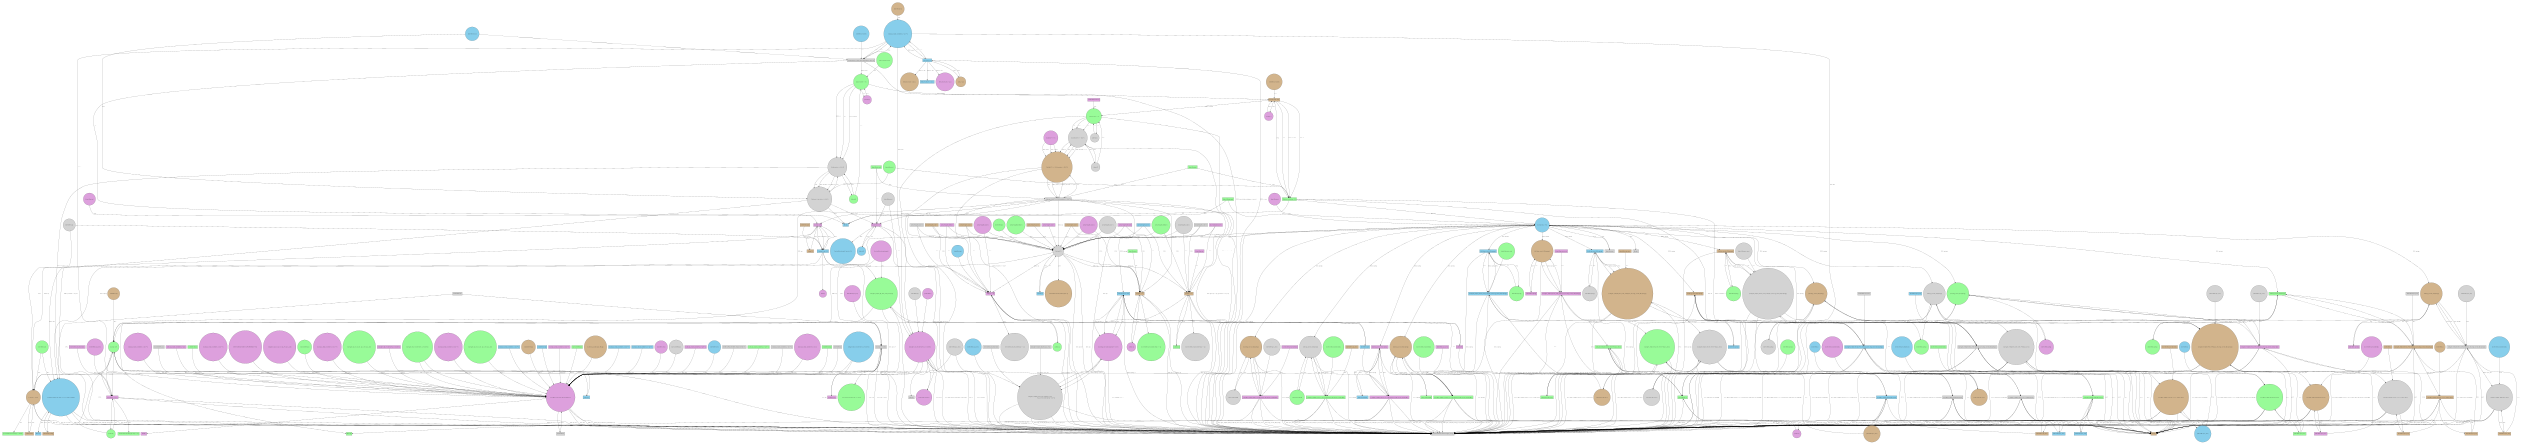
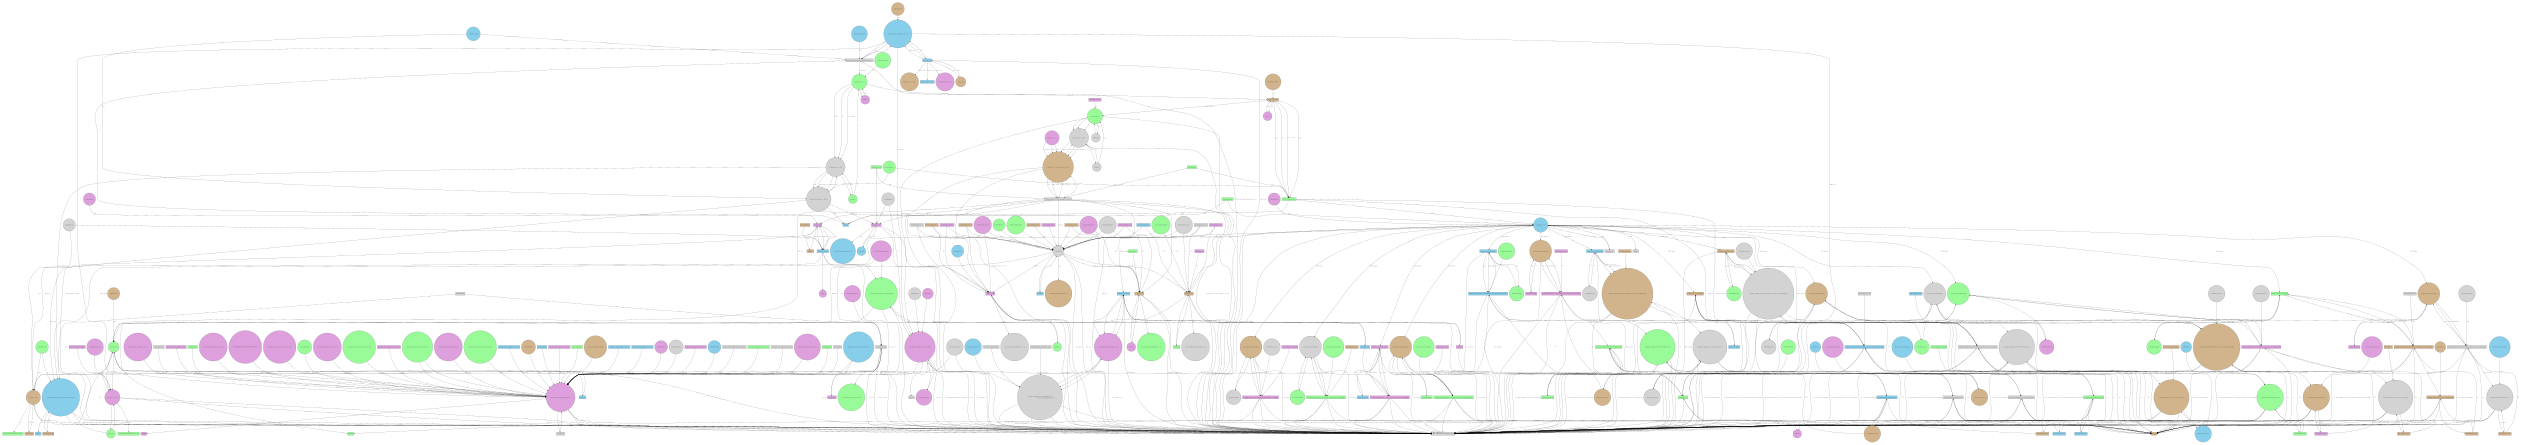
(112, 397) -> (112, 397)
